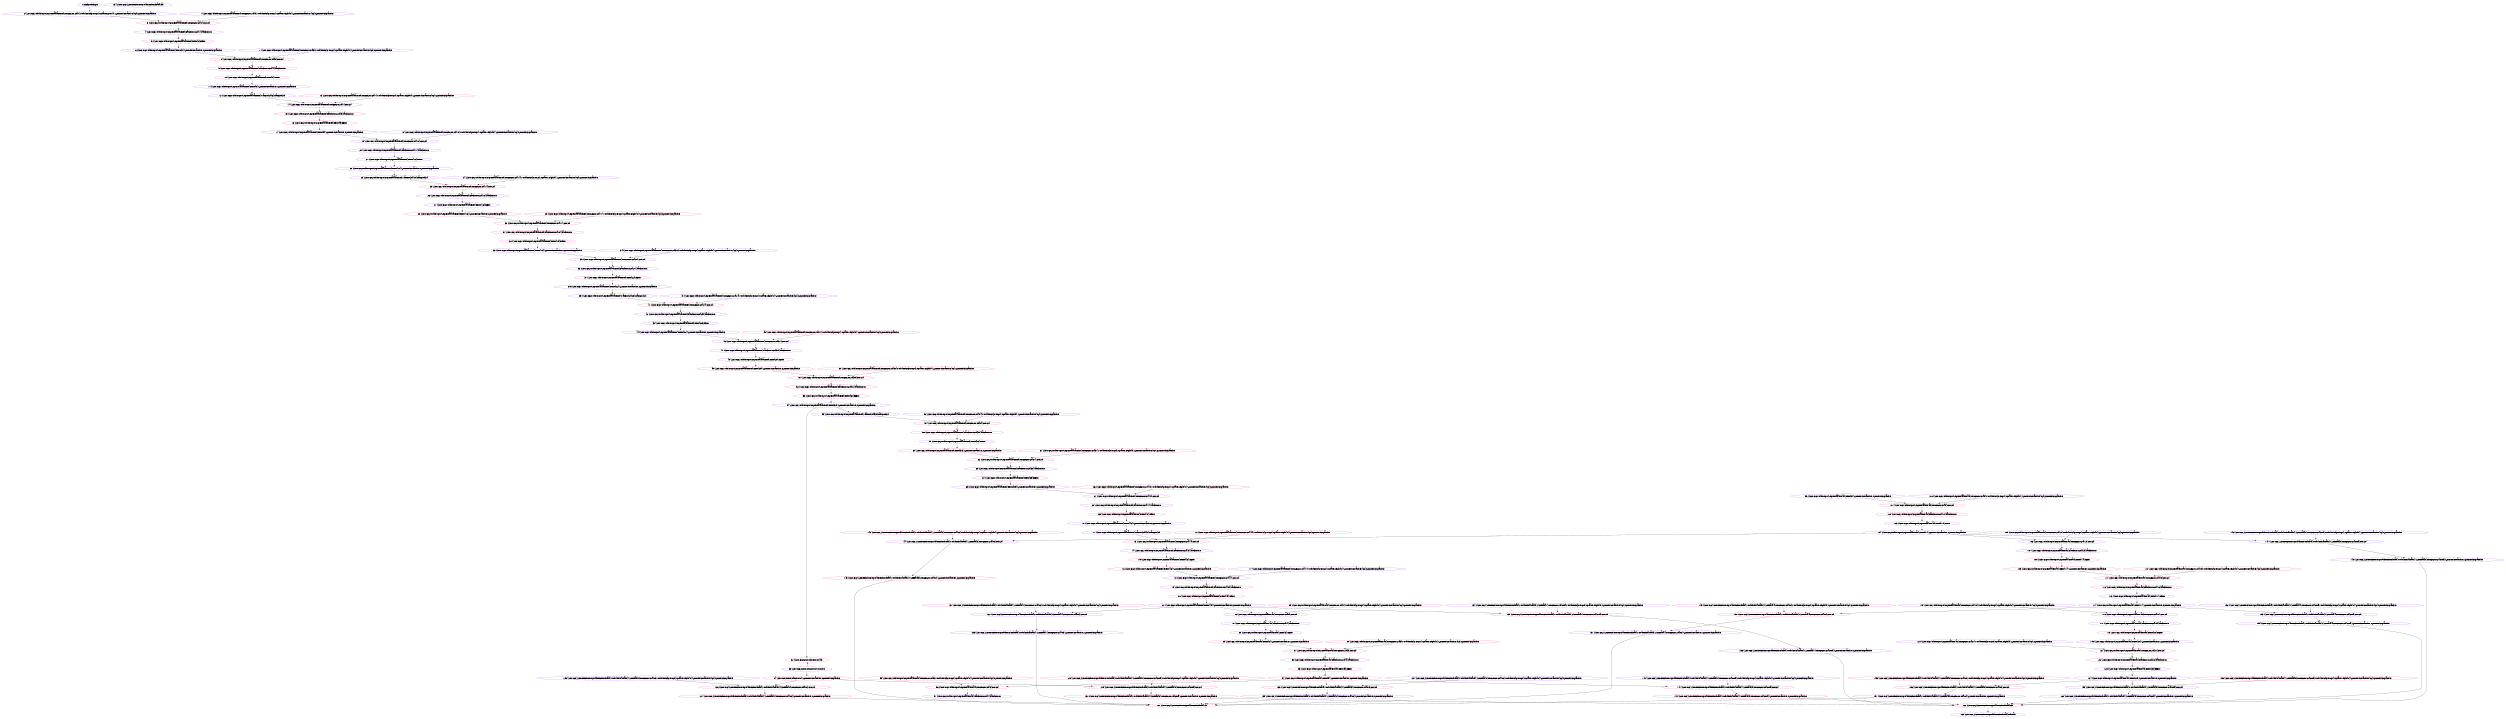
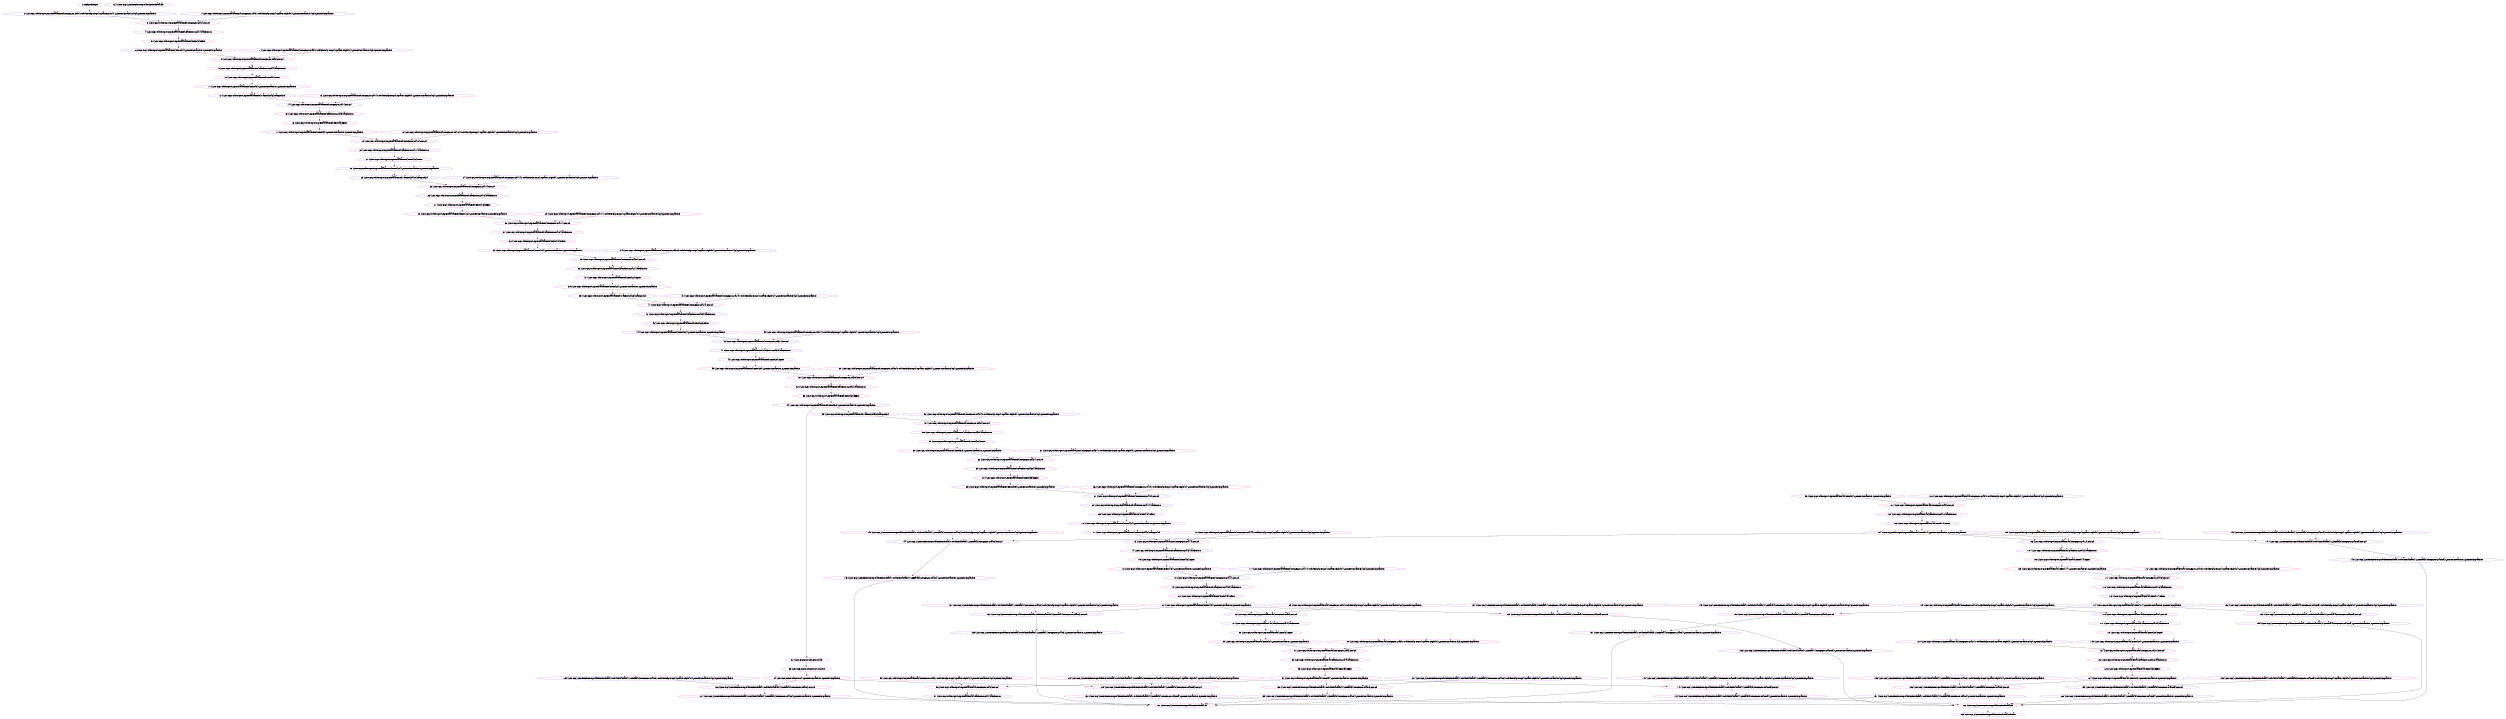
(808, 665) -> (806, 664)
